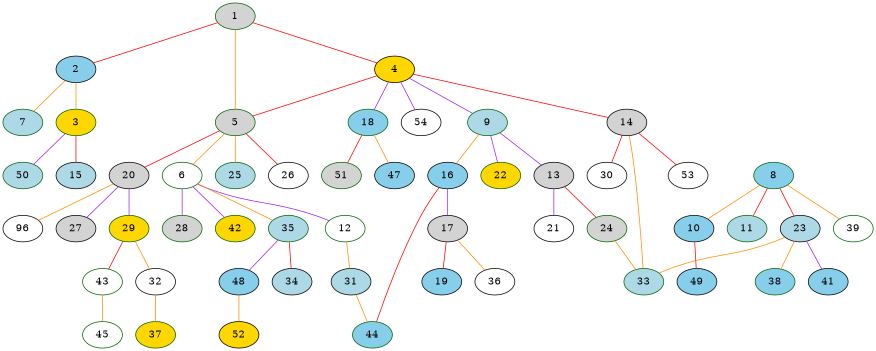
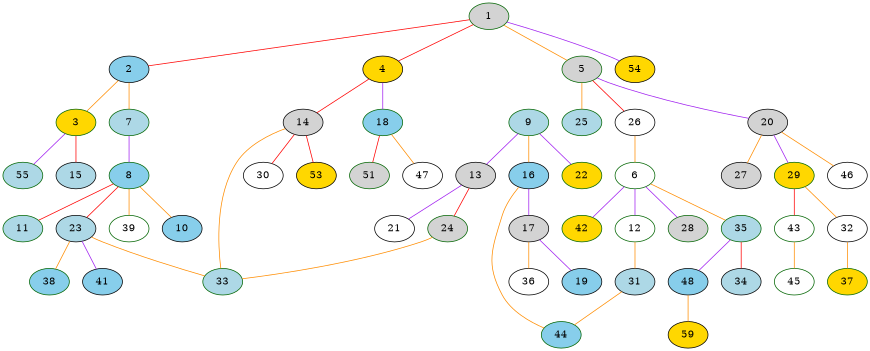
(315, 96) -> none
(408, 96) -> (564, 40)
(441, 96) -> none
(421, 122) -> (635, 69)
none -> (129, 149)
(182, 149) -> (672, 101)
(209, 149) -> (635, 149)
(23, 176) -> (23, 176)
(395, 176) -> (423, 176)
(688, 176) -> (316, 176)
(103, 202) -> (754, 149)
(23, 229) -> (847, 176)
(403, 253) -> (492, 266)
(445, 255) -> (555, 255)
(697, 282) -> none
(239, 335) -> (688, 335)
